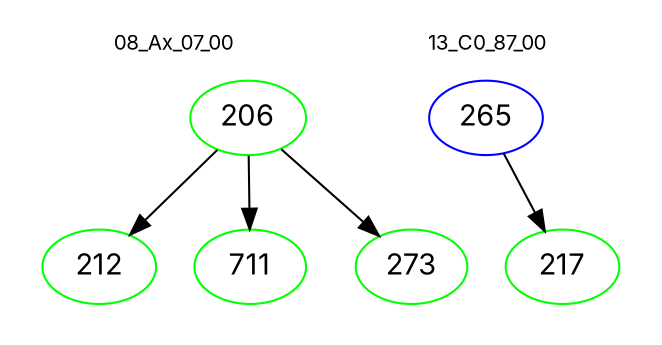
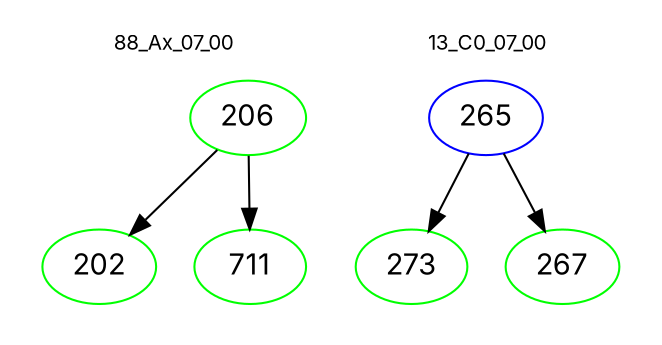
(174, 44) -> (174, 44)
(488, 44) -> (488, 44)
(310, 175) -> (454, 183)
(99, 267) -> (99, 267)
(563, 267) -> (563, 267)
